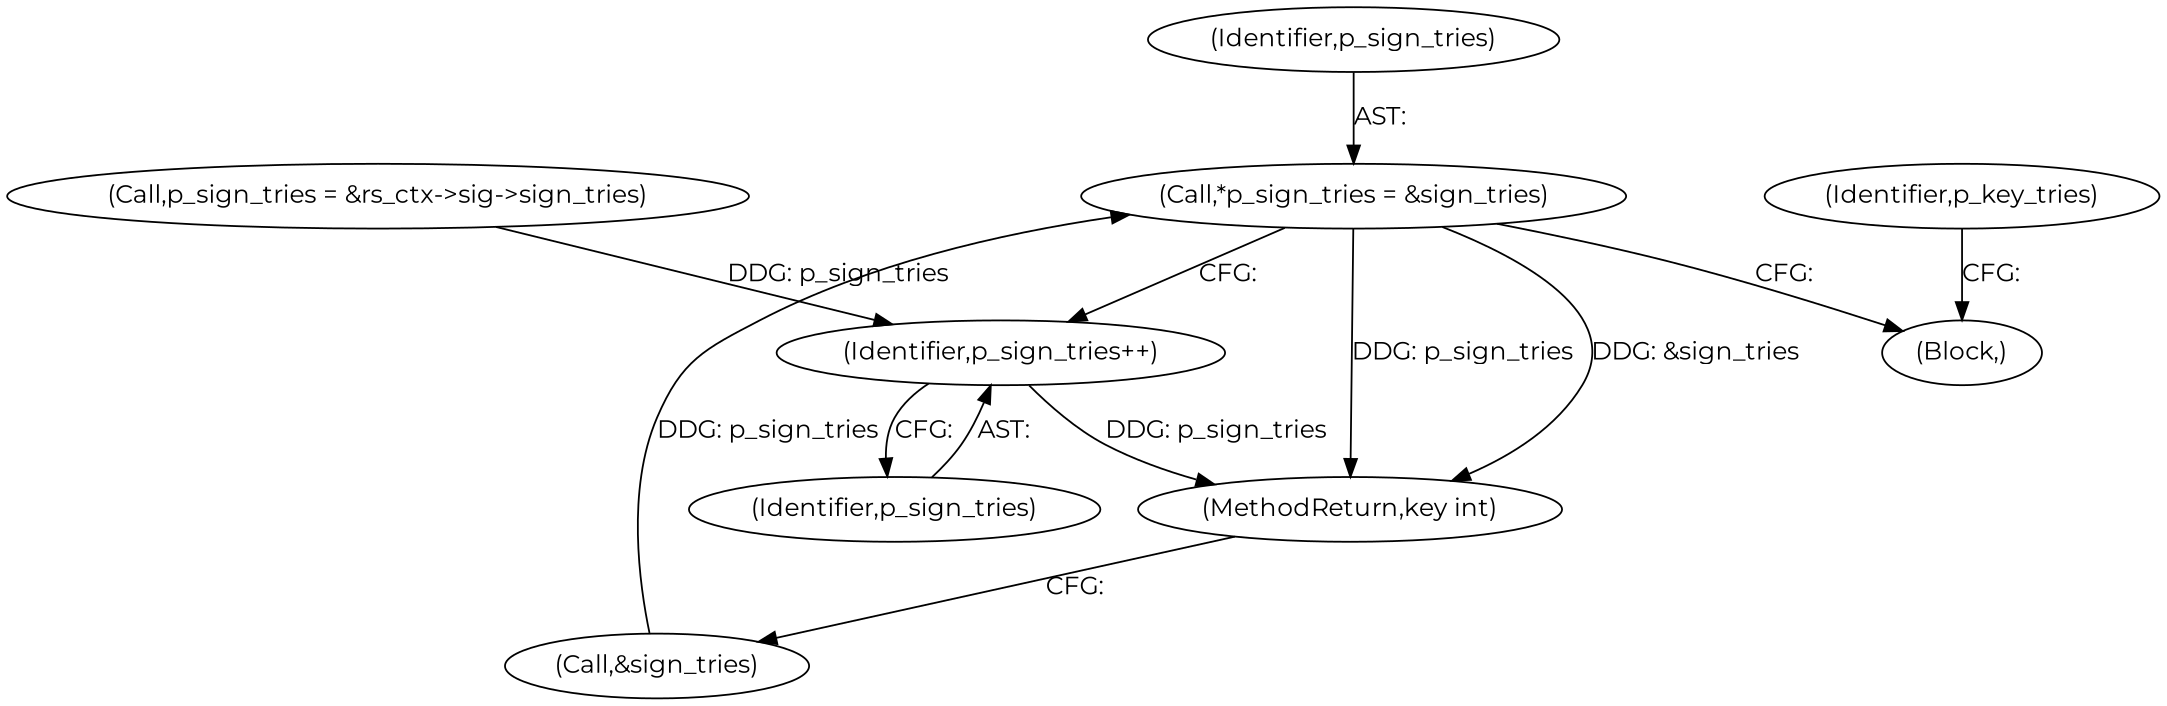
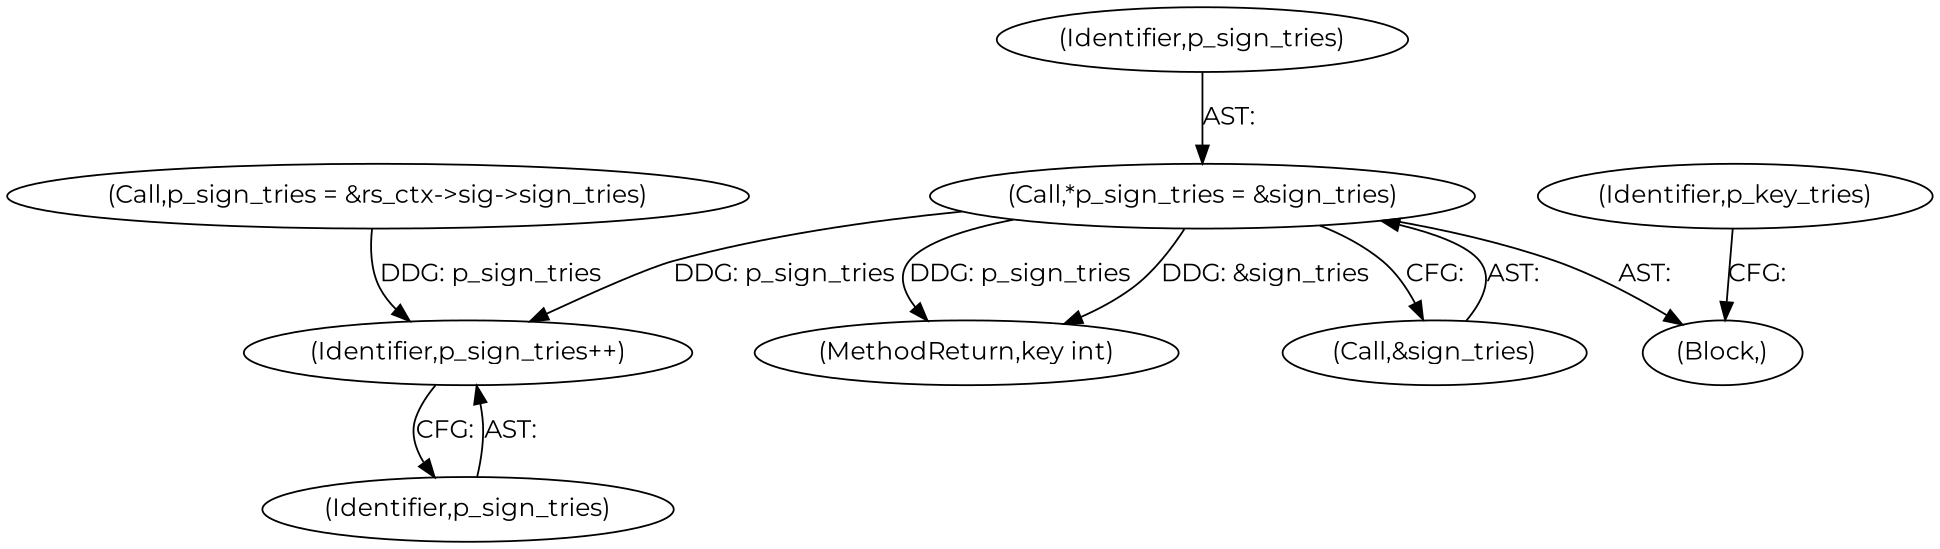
(1232, 274) -> (785, 274)
(1788, 274) -> (1649, 274)
(769, 431) -> (1517, 274)
(1106, 445) -> none
(1005, 587) -> (1375, 255)
